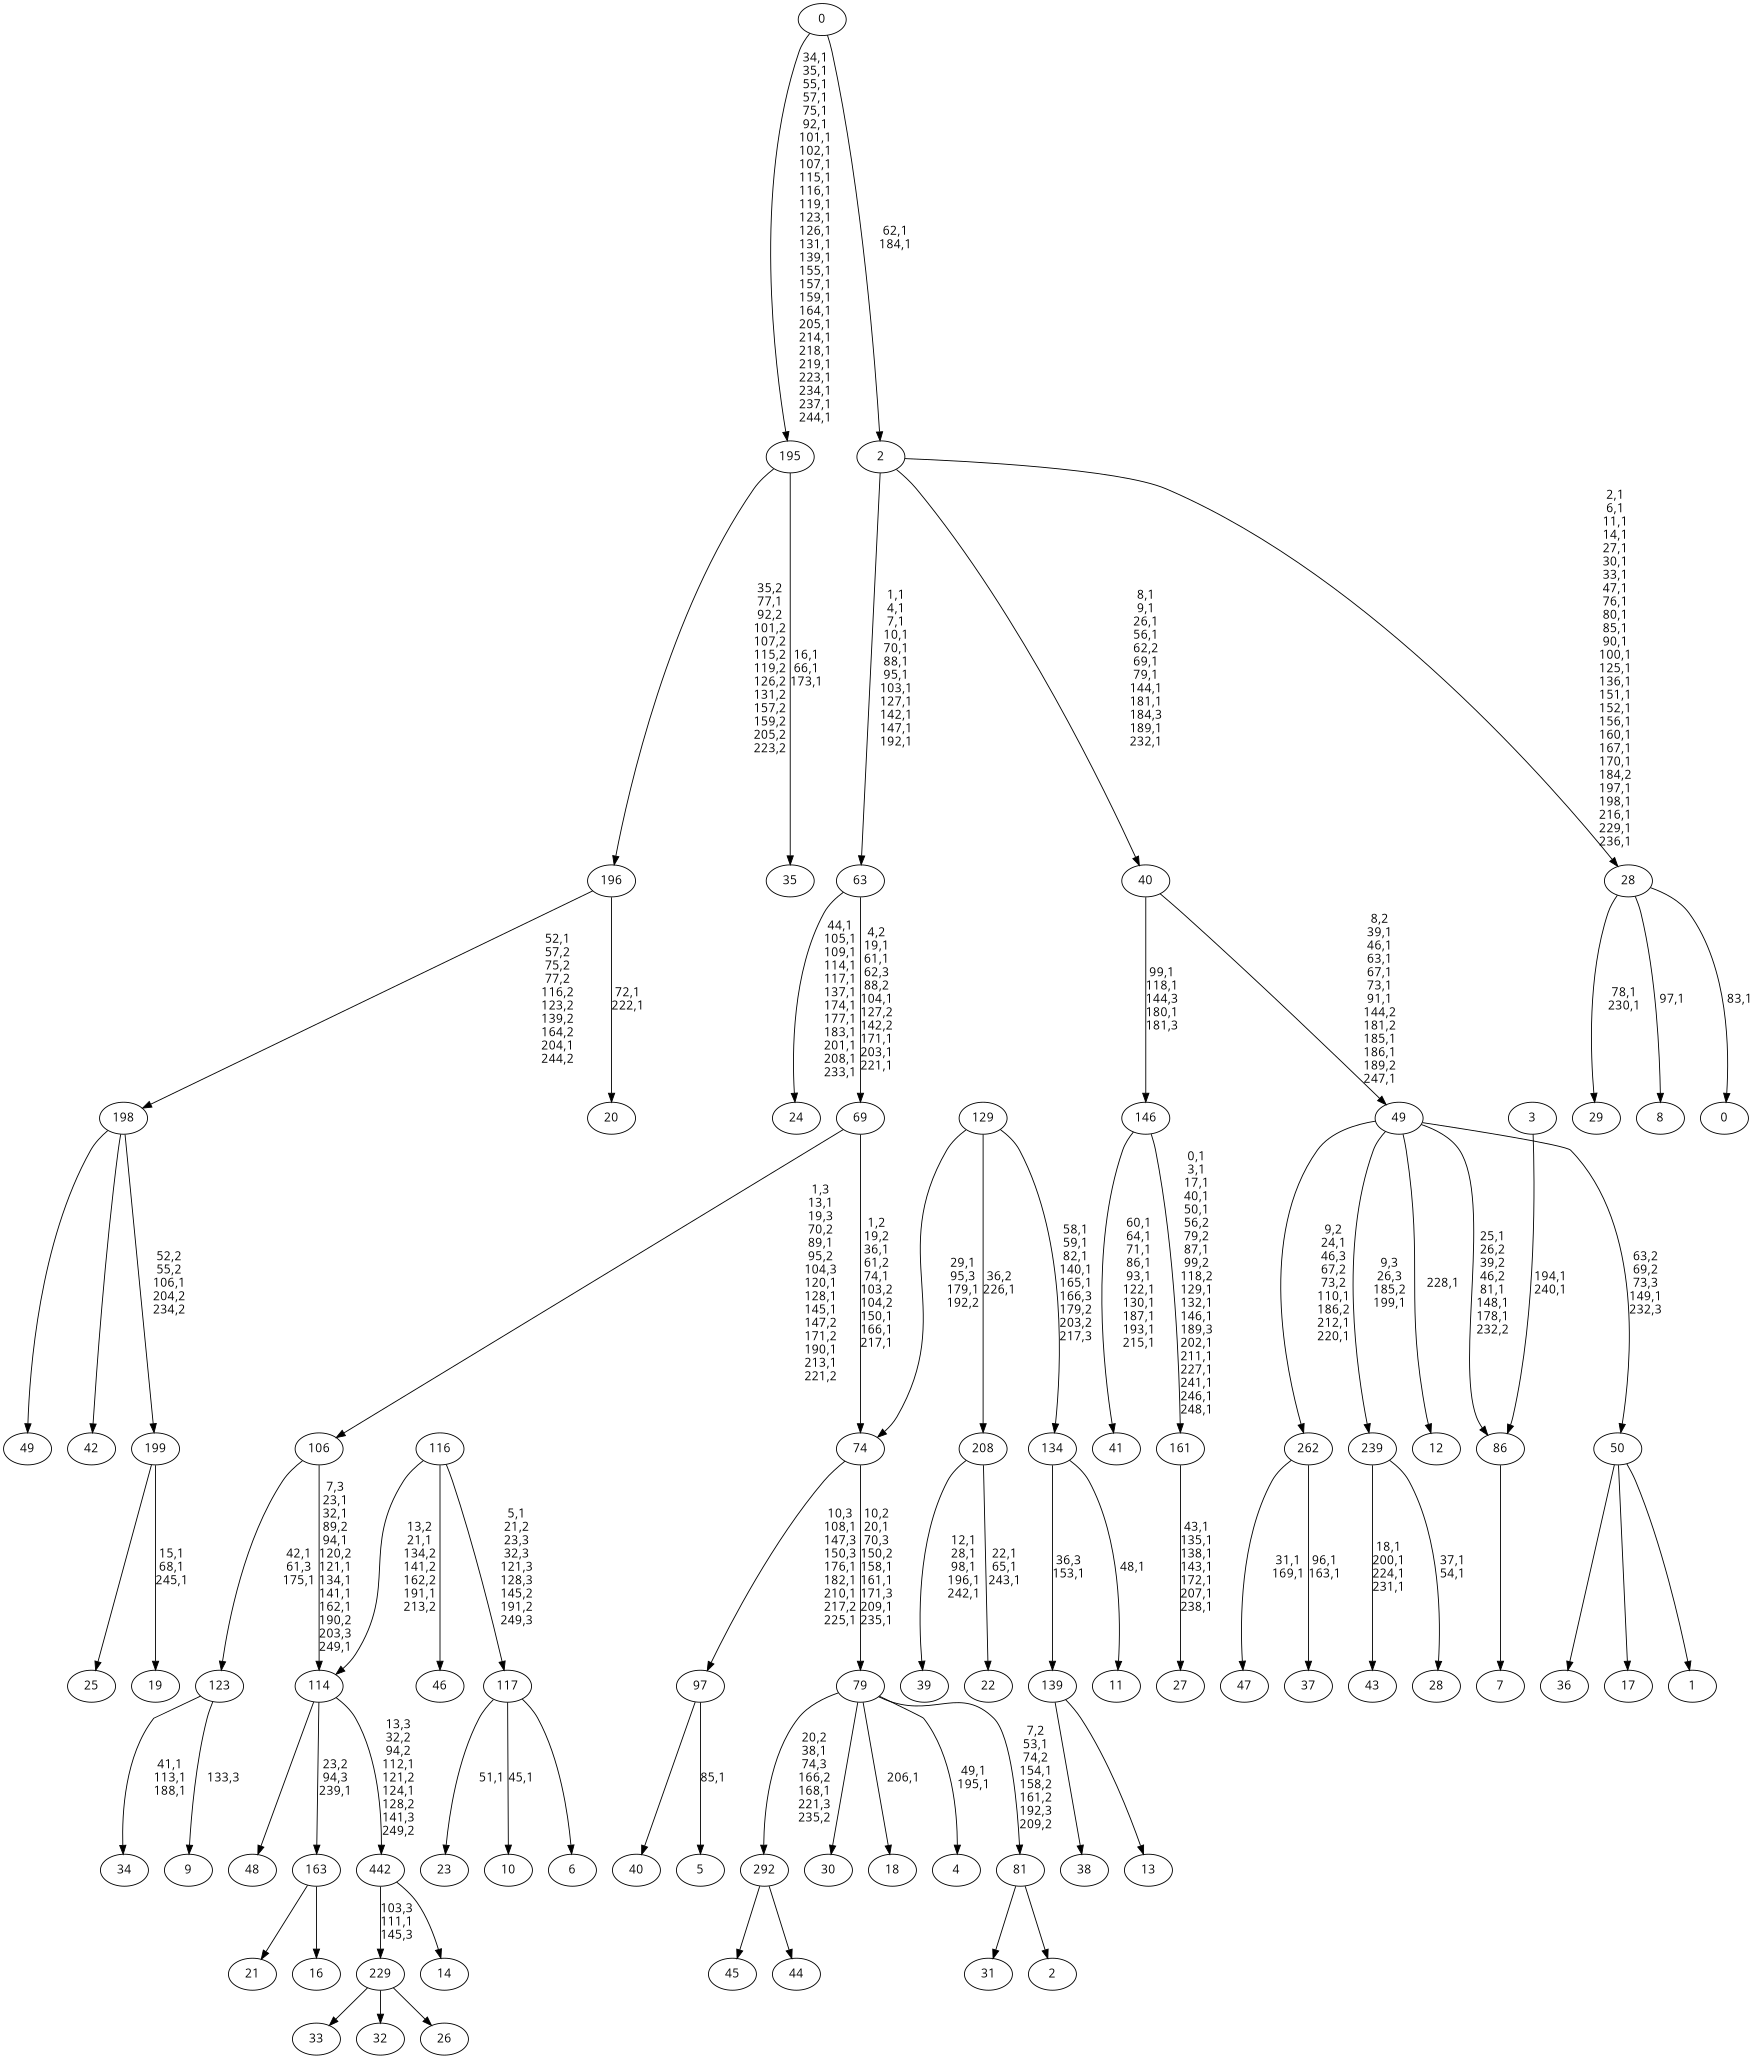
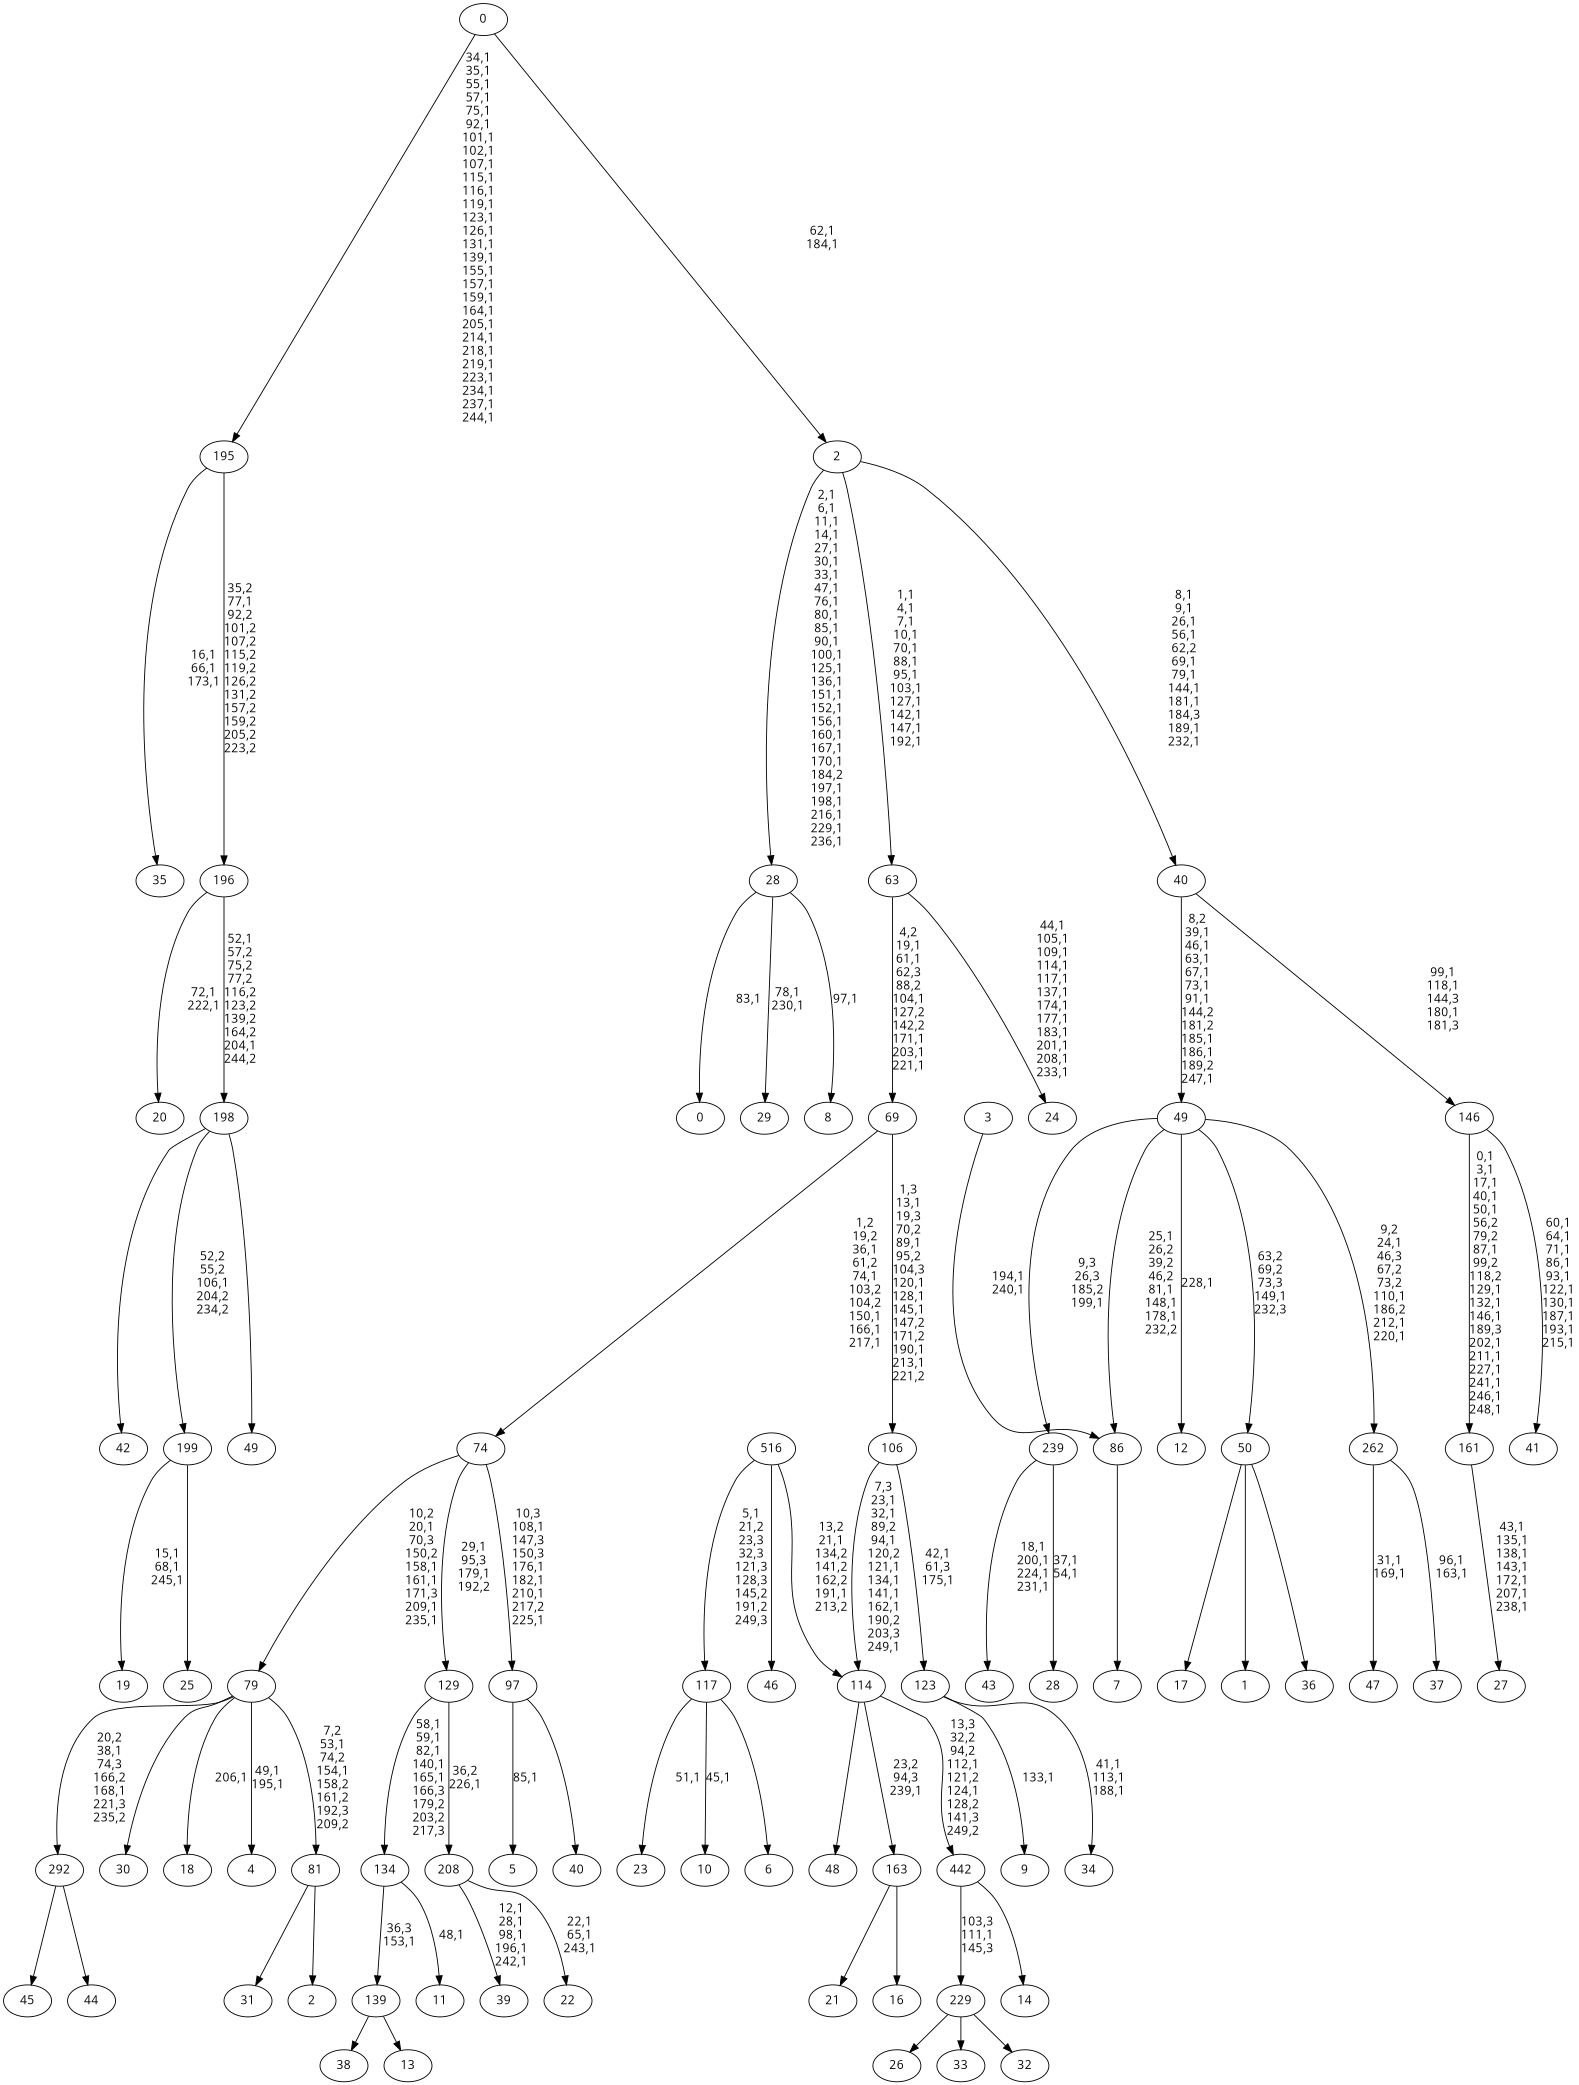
(922, 1279) -> (443, 1560)
(440, 1449) -> (772, 1449)
(224, 1778) -> (1039, 1778)
